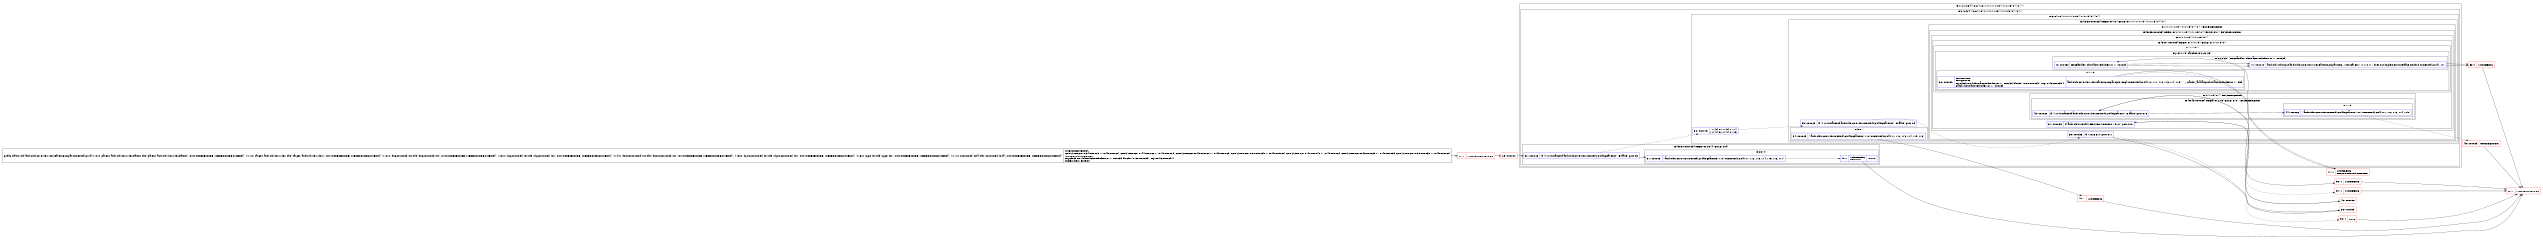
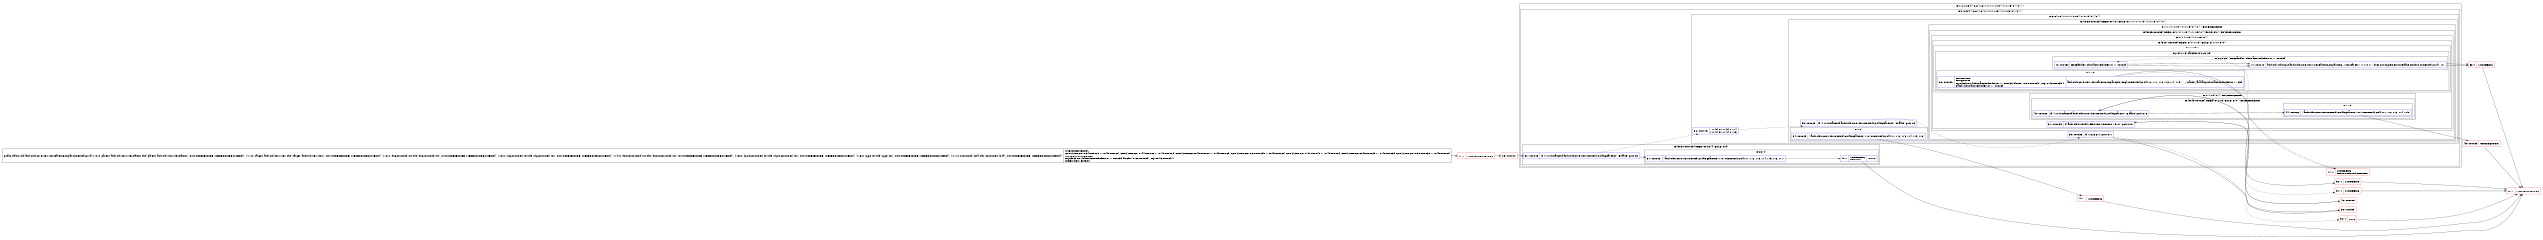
(2248, 80) -> (2248, 80)
(2411, 127) -> (2411, 127)
(1859, 130) -> (1859, 130)
